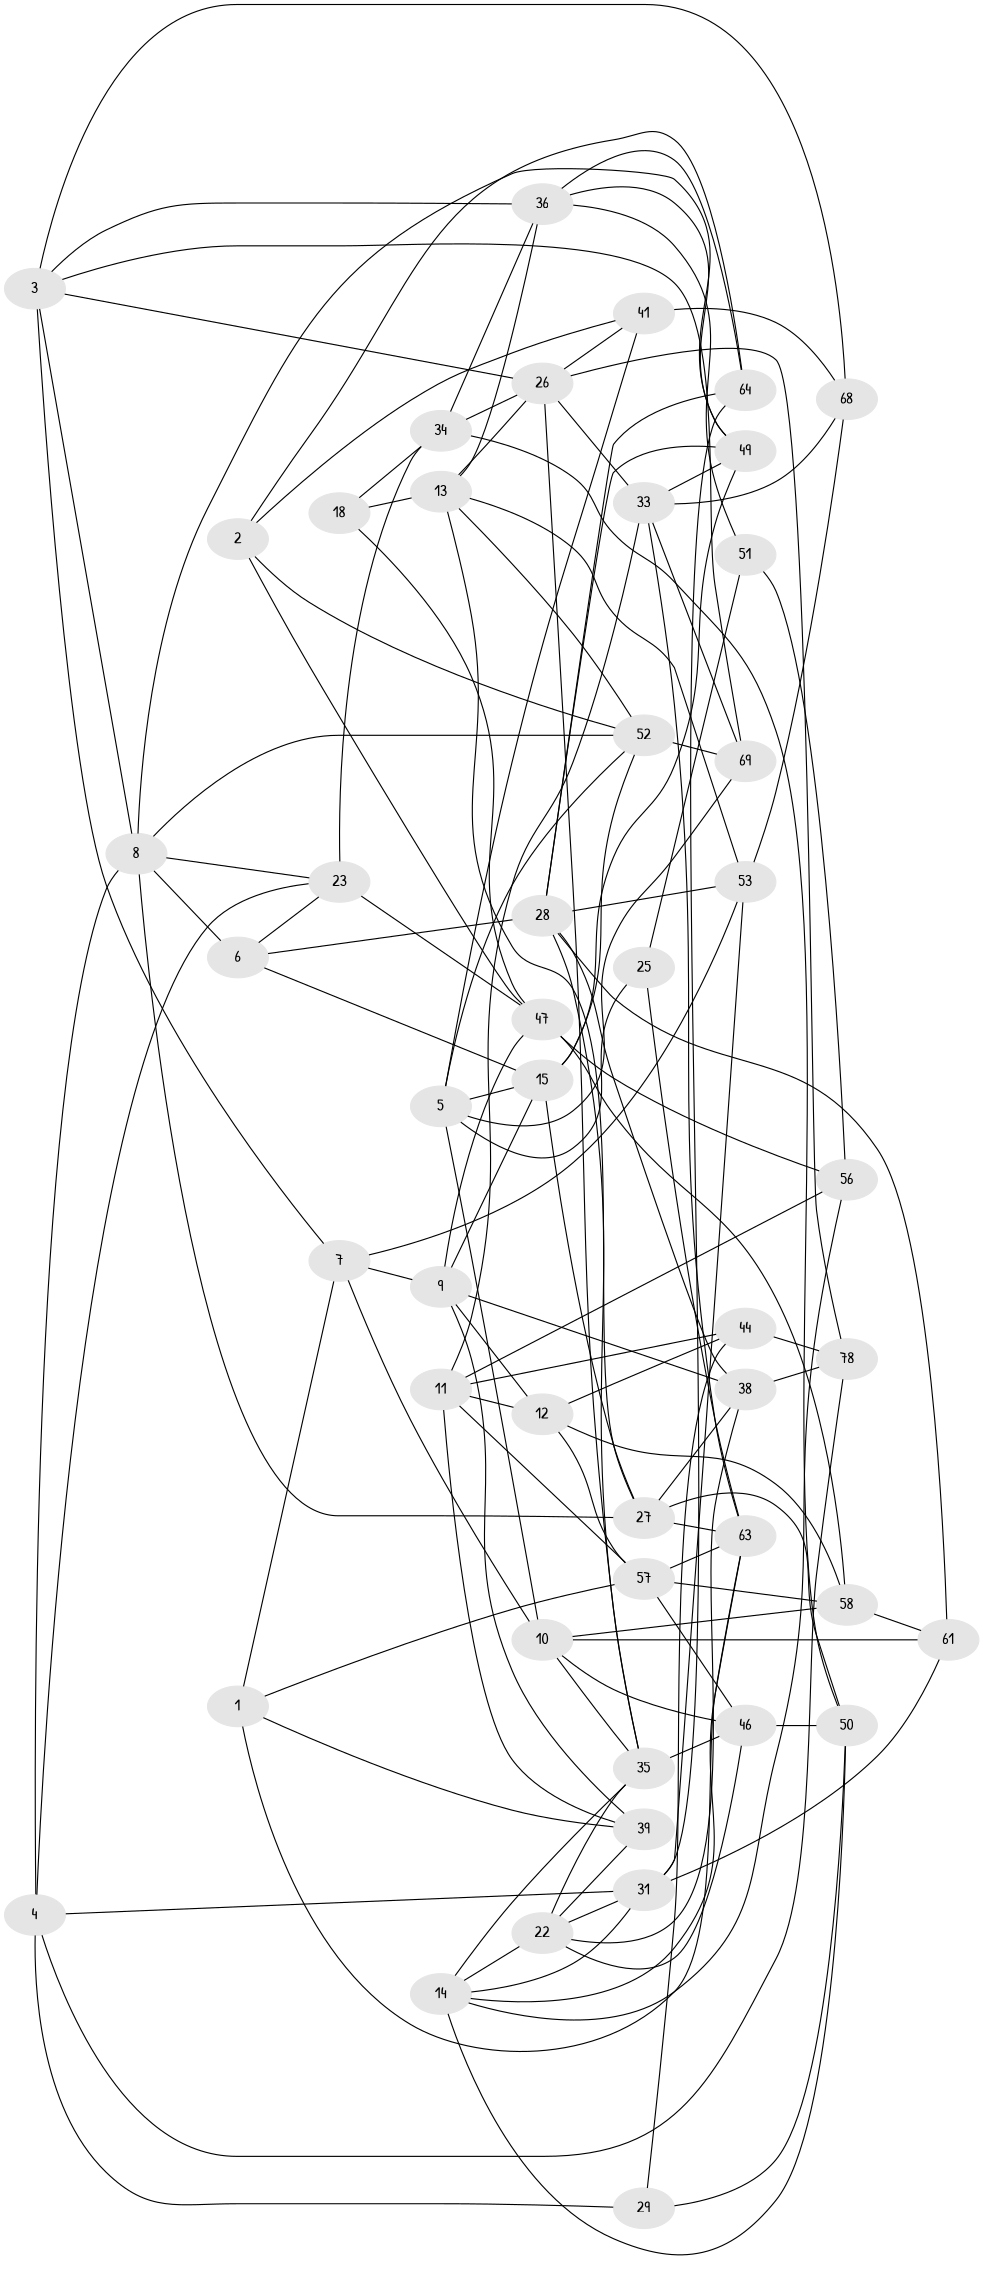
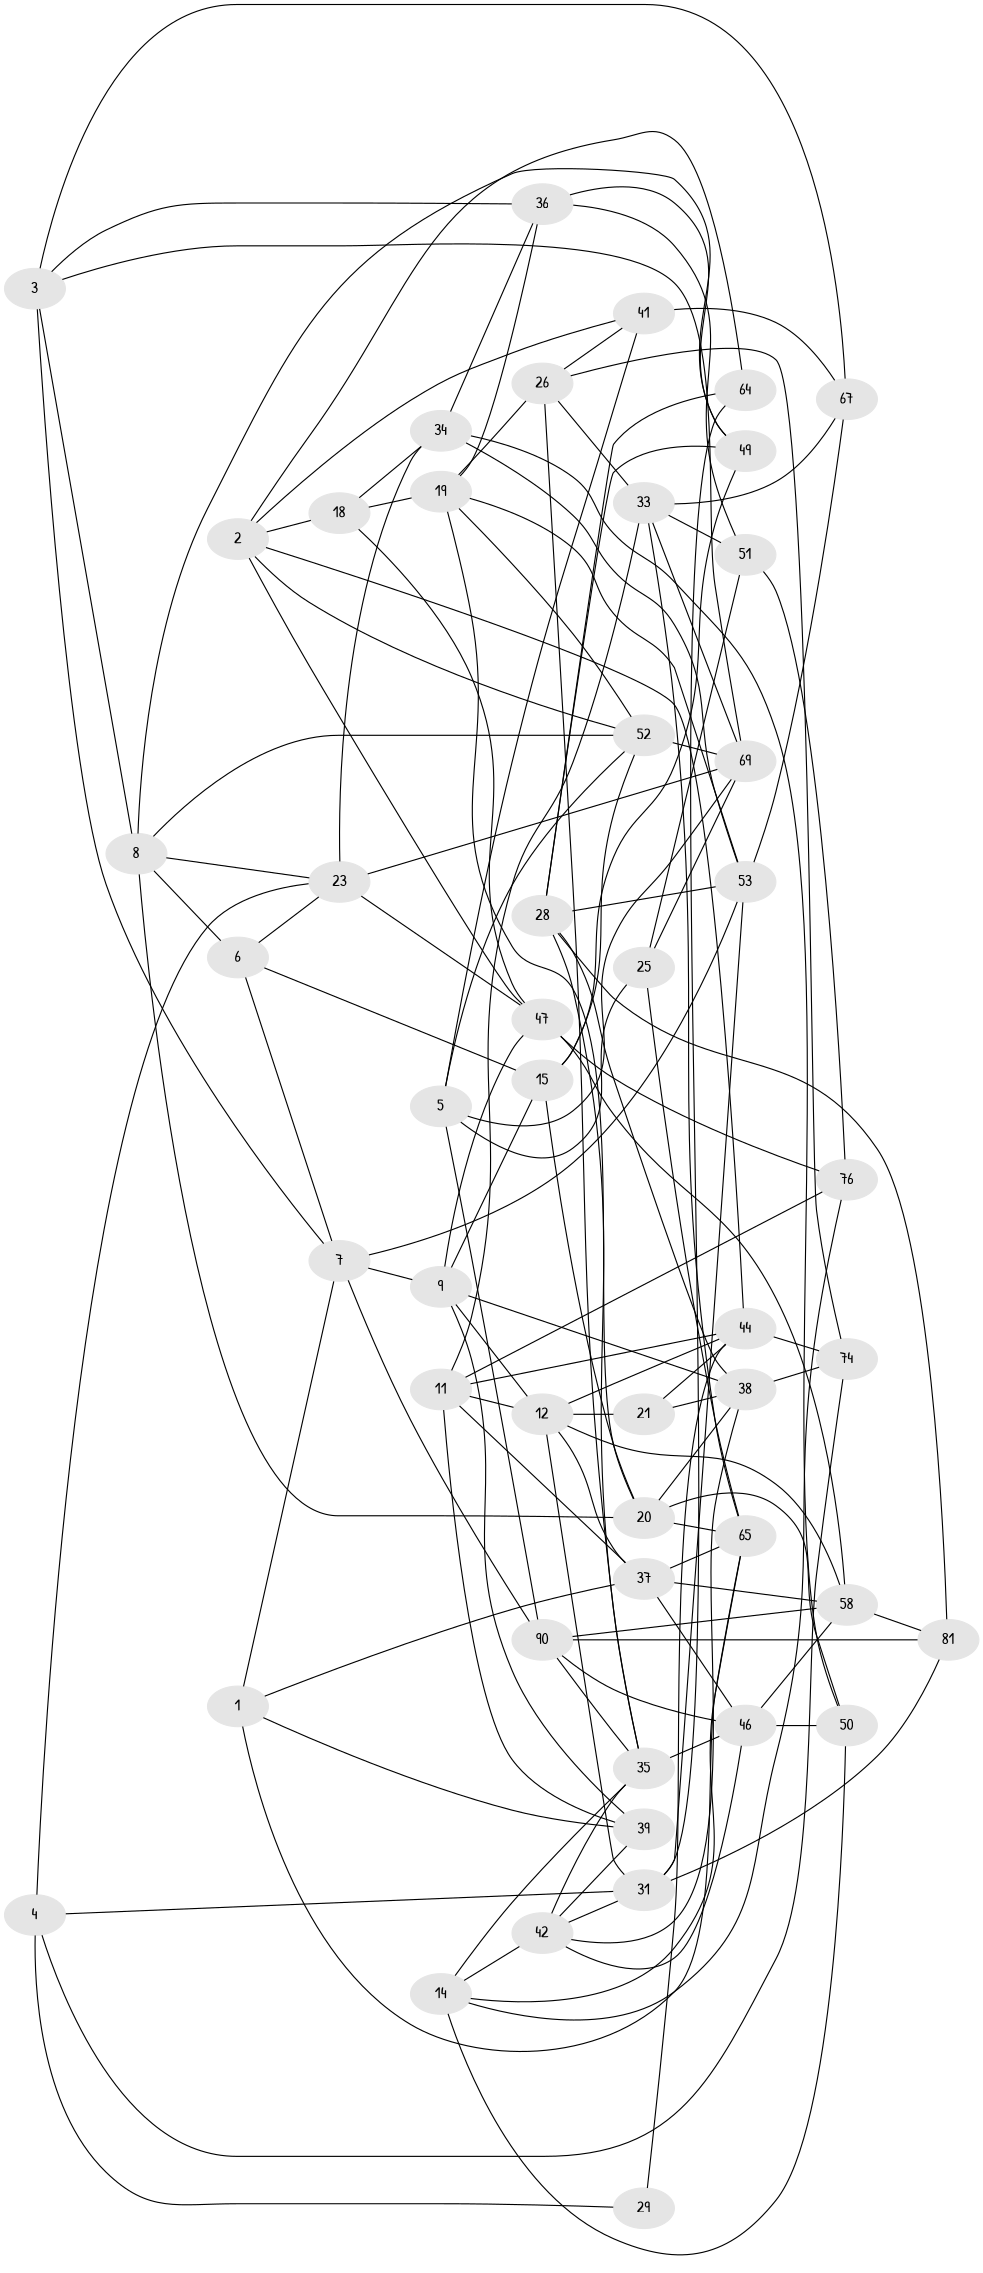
(697, 194) -> none
(289, 336) -> none
(847, 399) -> (847, 399)
(484, 411) -> (672, 622)
(695, 477) -> (691, 527)
(441, 492) -> (441, 492)
none -> (289, 526)
none -> (525, 827)
none -> (699, 856)
none -> (708, 864)
(390, 937) -> (289, 1109)
(500, 1091) -> none
(847, 1180) -> (847, 1180)
(847, 1359) -> (847, 1359)
(44, 1378) -> none
none -> (644, 1414)
(644, 1518) -> (644, 1518)
(745, 1536) -> (745, 1536)
(644, 1579) -> (644, 1579)
(542, 1640) -> (542, 1640)
(948, 1640) -> (948, 1640)
none -> (803, 1656)
(542, 1933) -> (542, 1933)
(561, 1969) -> (581, 1656)
(817, 2040) -> none
